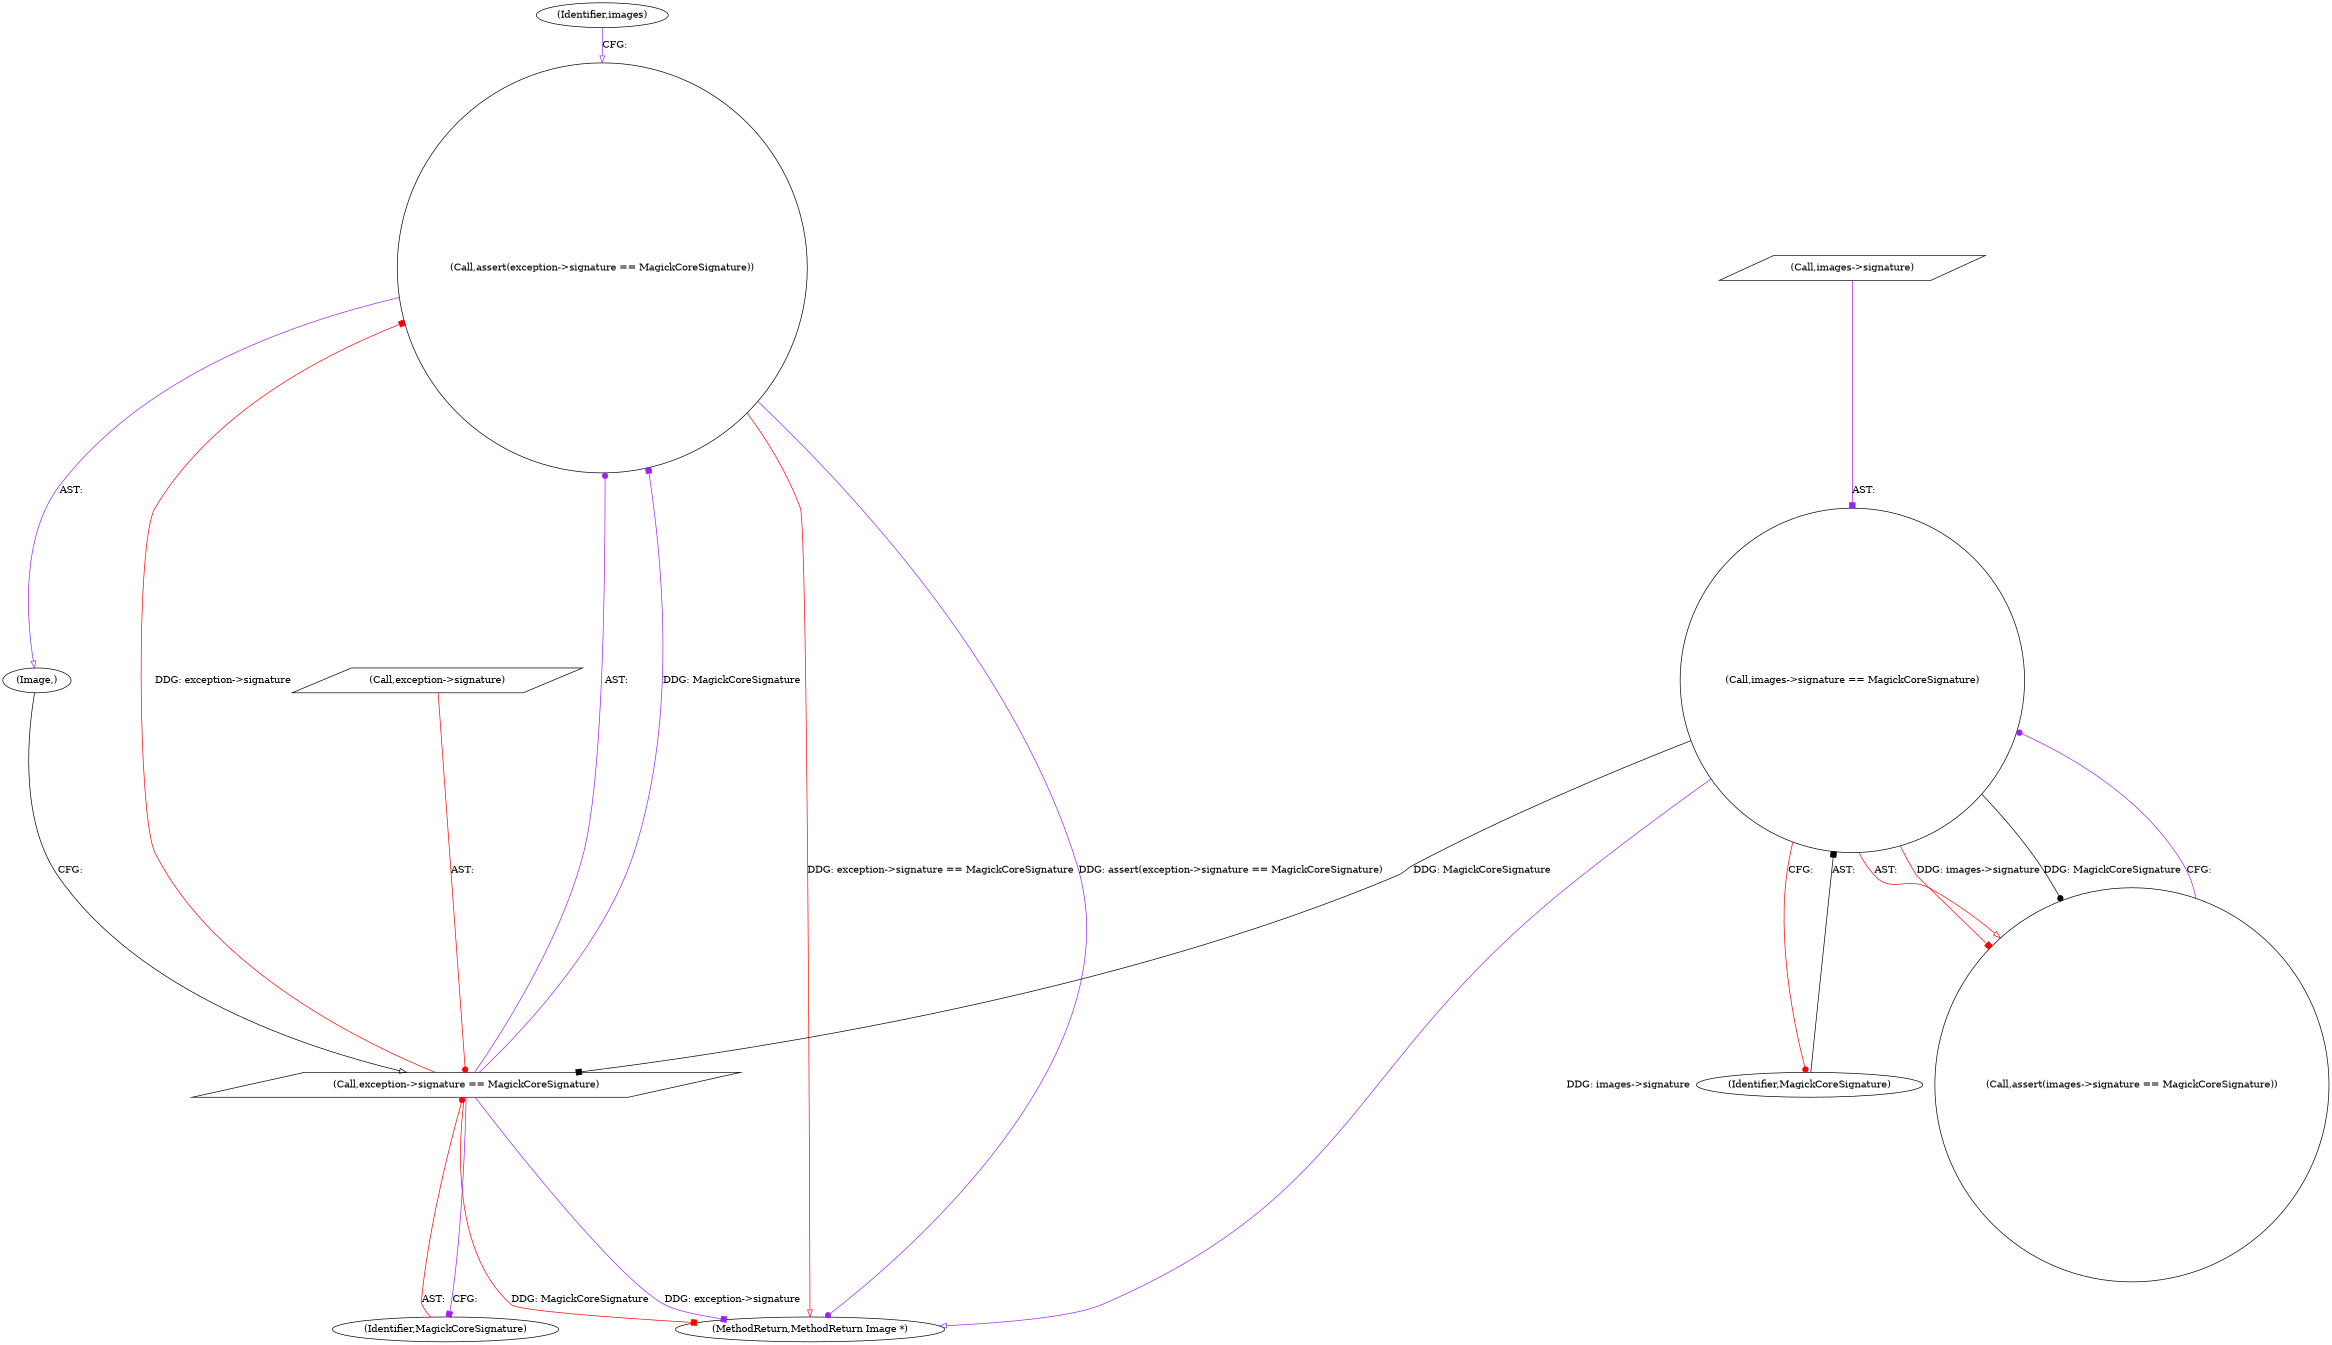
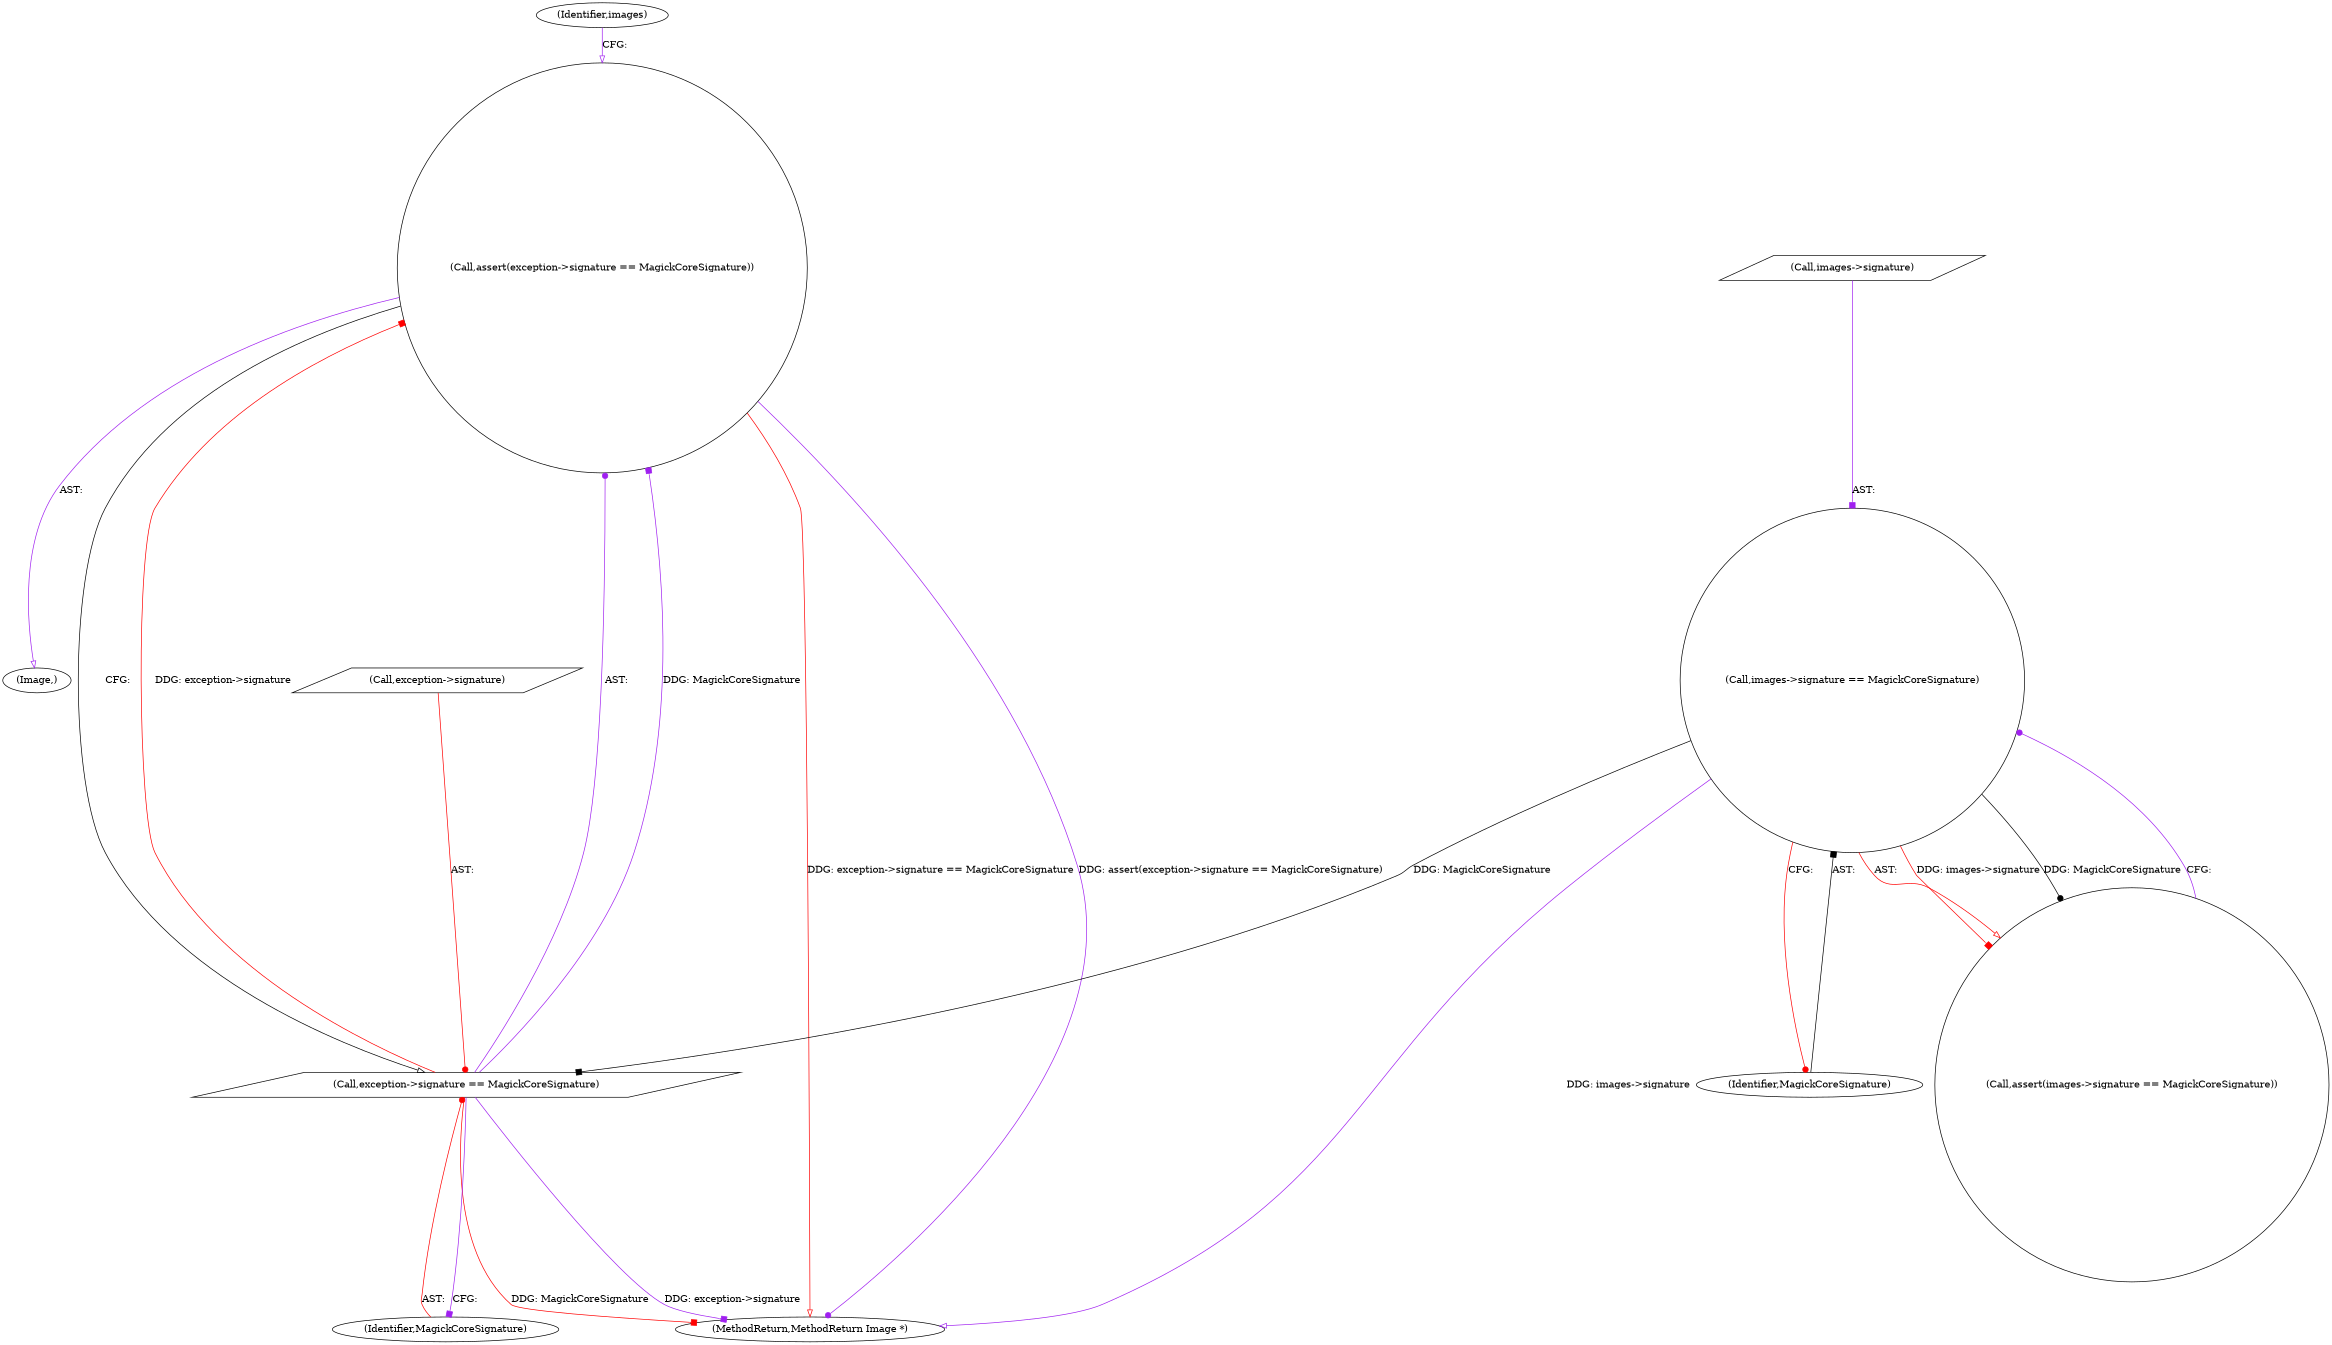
(132, 952) -> (79, 692)
